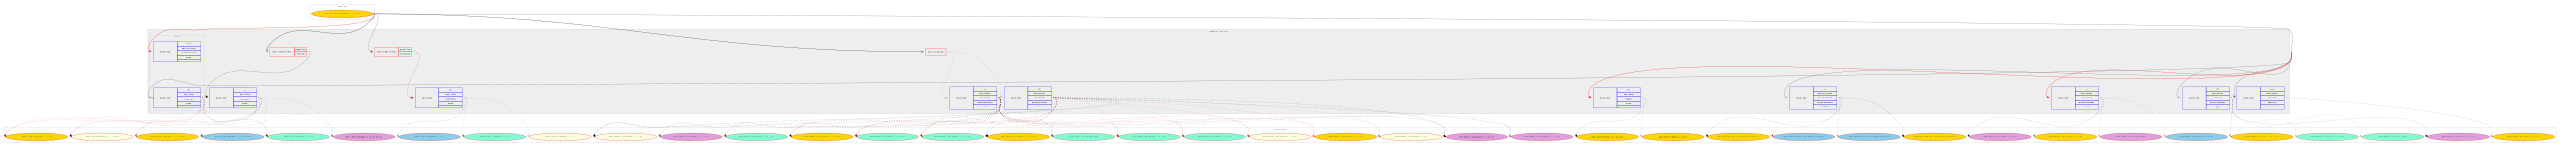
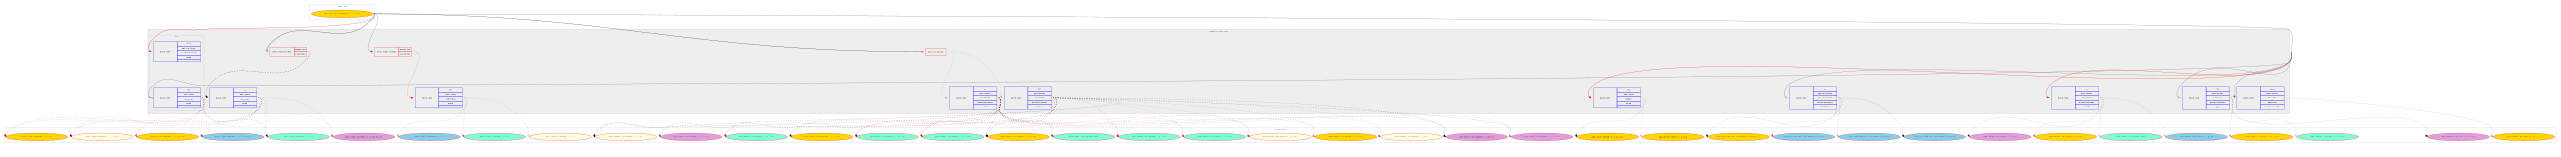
(1935, 137) -> (1935, 137)
(2131, 137) -> (2131, 137)
(2393, 137) -> none
